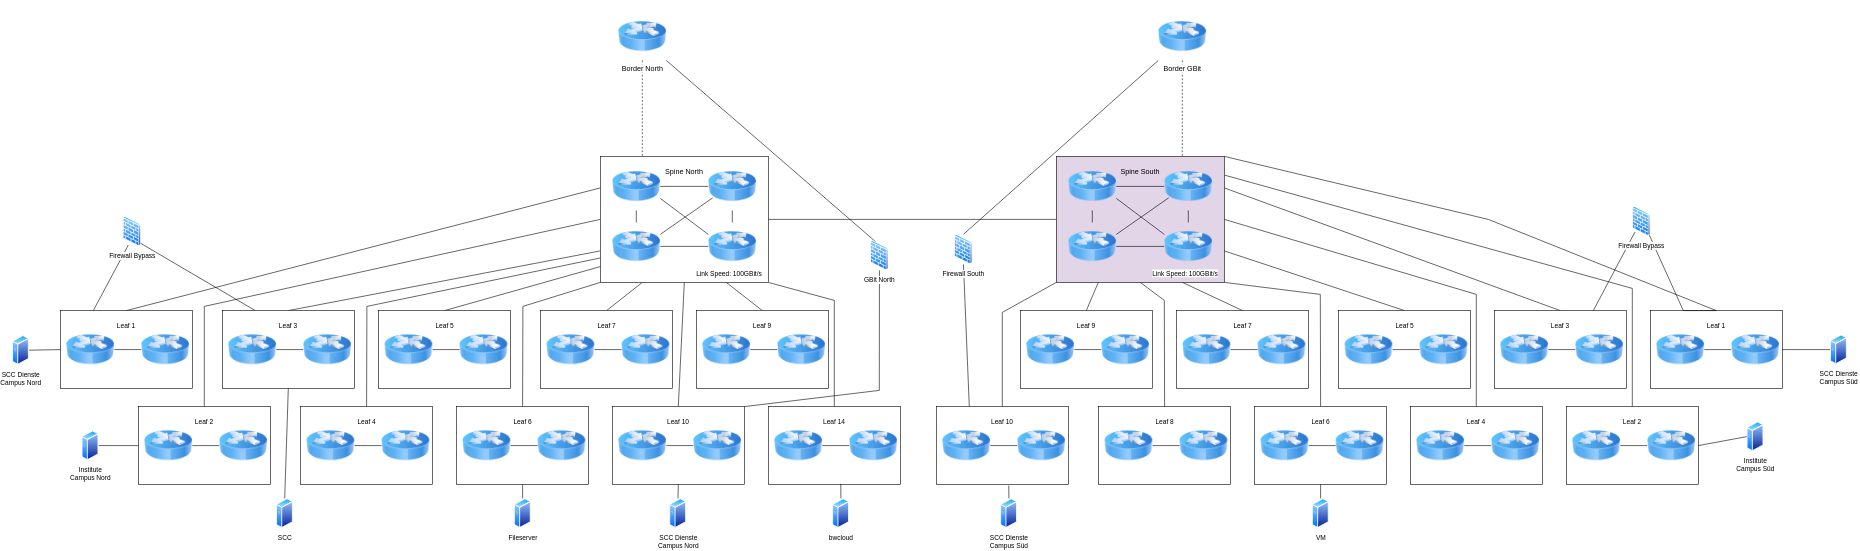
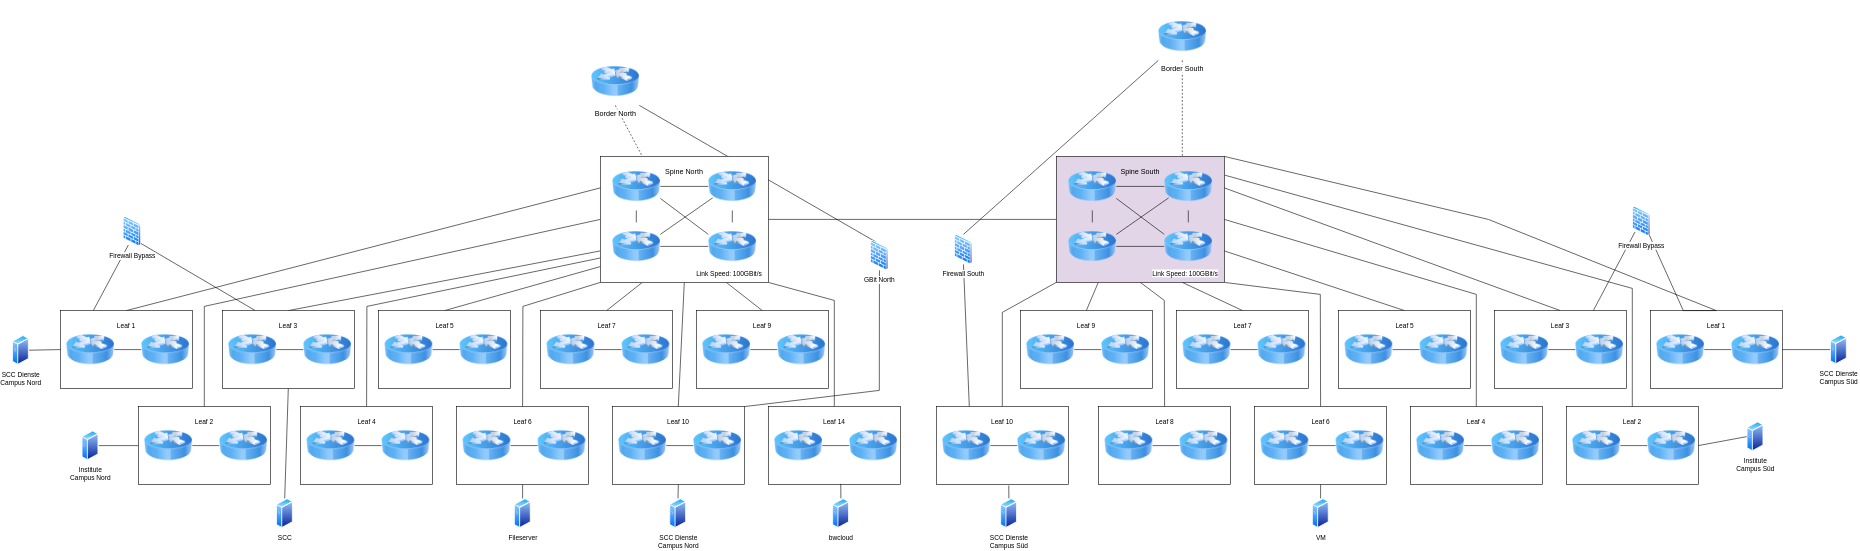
(642, 36) -> (615, 81)
(1183, 69) -> (1183, 69)
